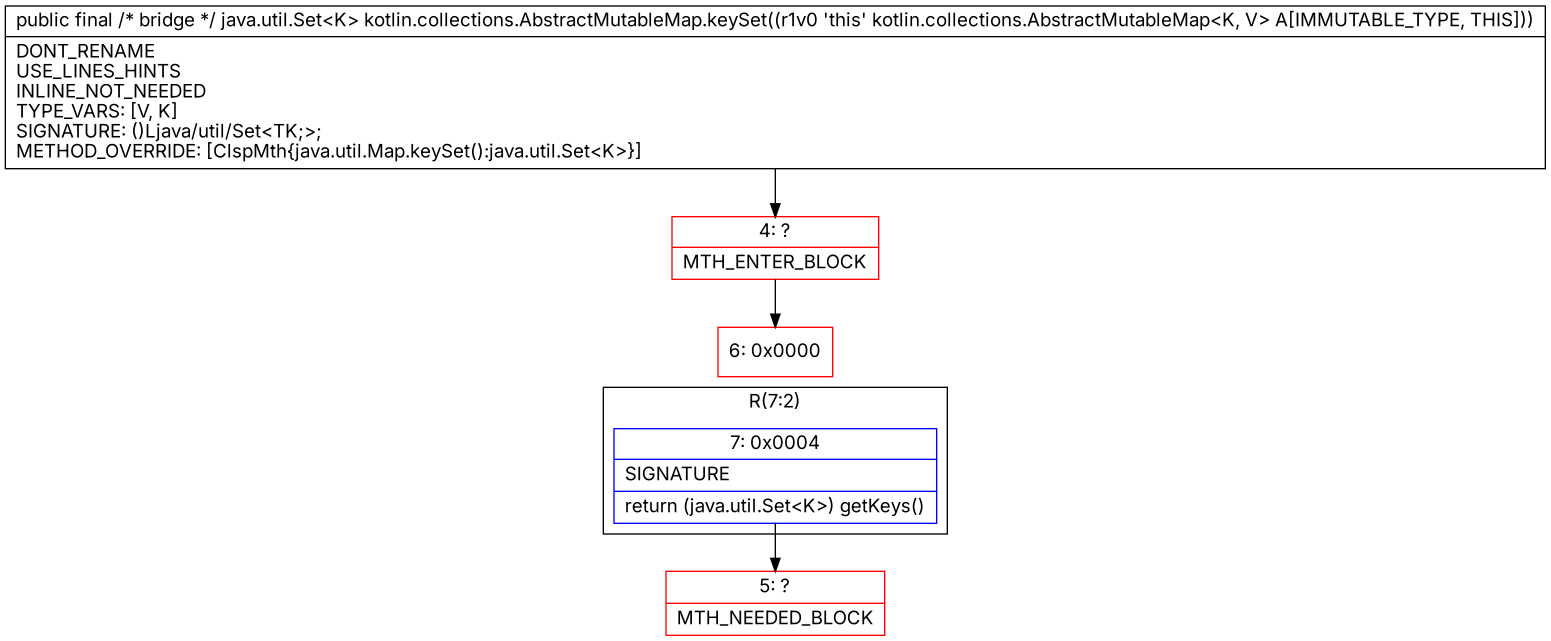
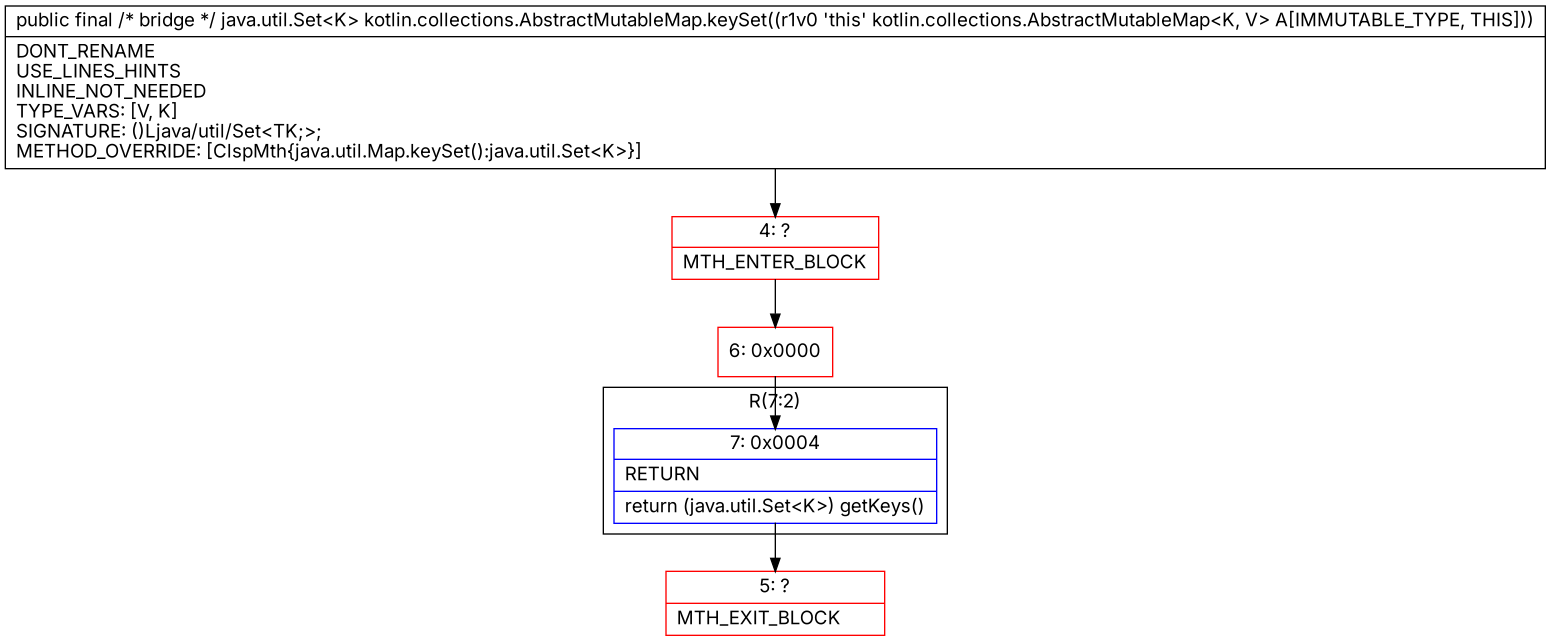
none -> (775, 396)
(677, 475) -> (663, 475)
(775, 619) -> (759, 619)
